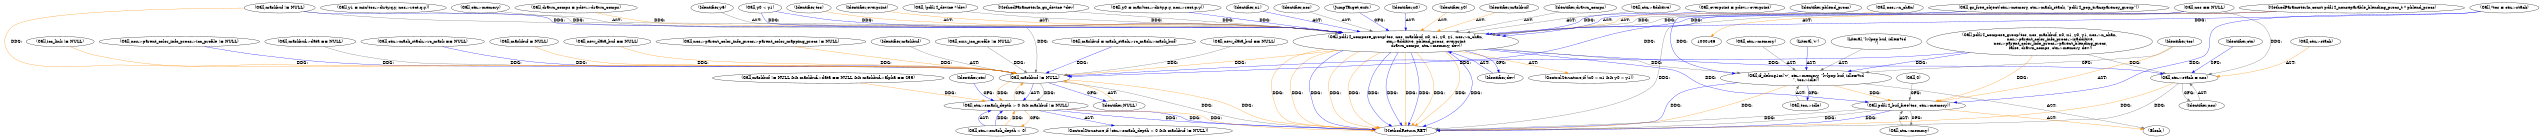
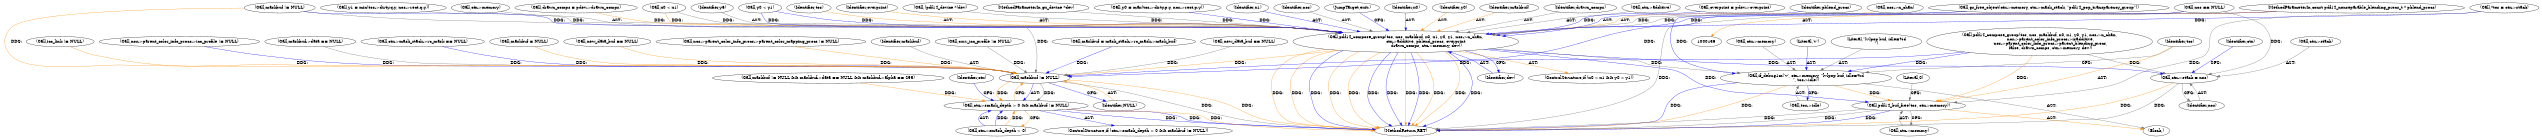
none -> (664, 8)
(2210, 35) -> (2210, 35)
(2267, 68) -> (2267, 68)
(1913, 78) -> (1913, 78)
